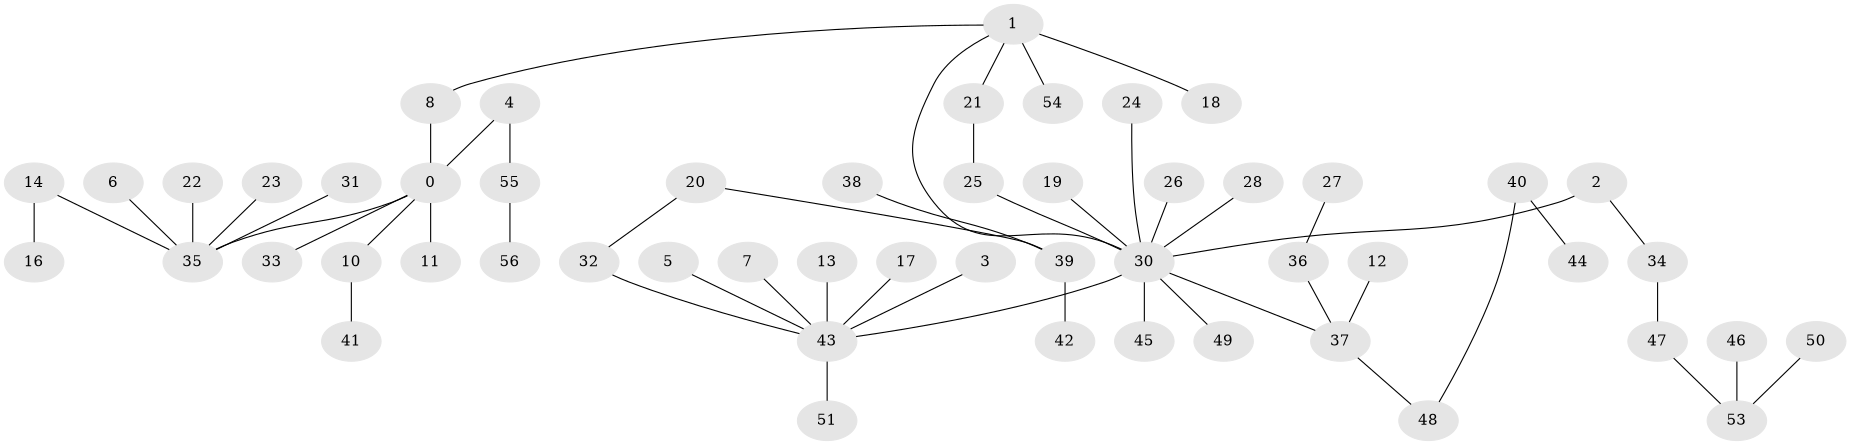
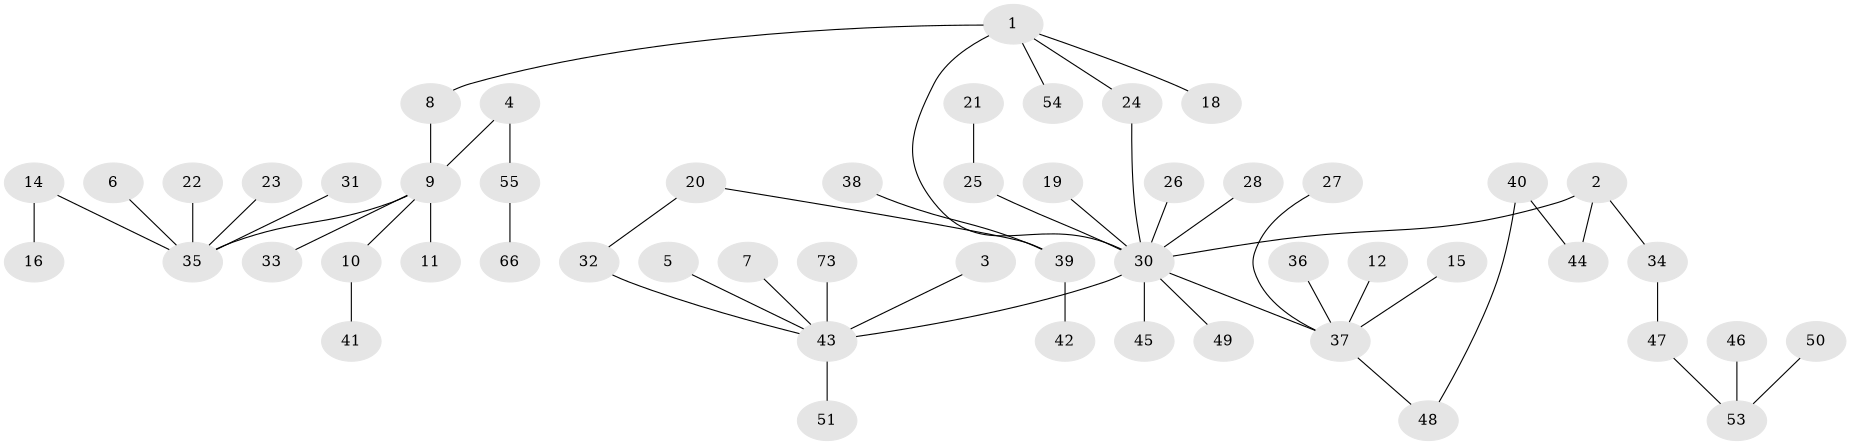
(993, 64) -> (1073, 64)
(431, 183) -> (431, 183)
none -> (1588, 222)
(1316, 223) -> (1253, 265)
(510, 262) -> (510, 262)
(827, 262) -> (827, 262)
(906, 262) -> none
none -> (1457, 262)
